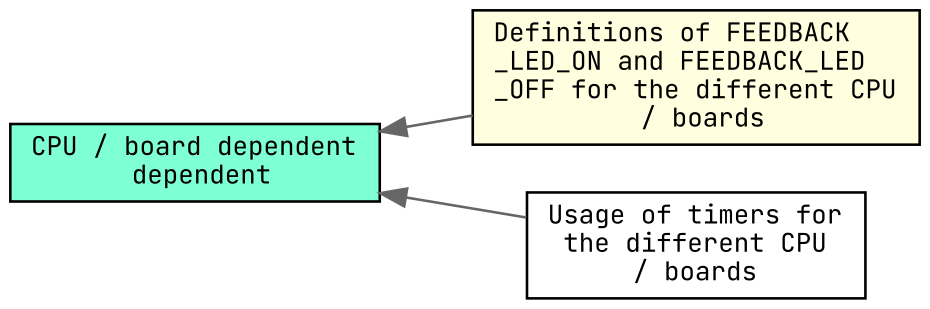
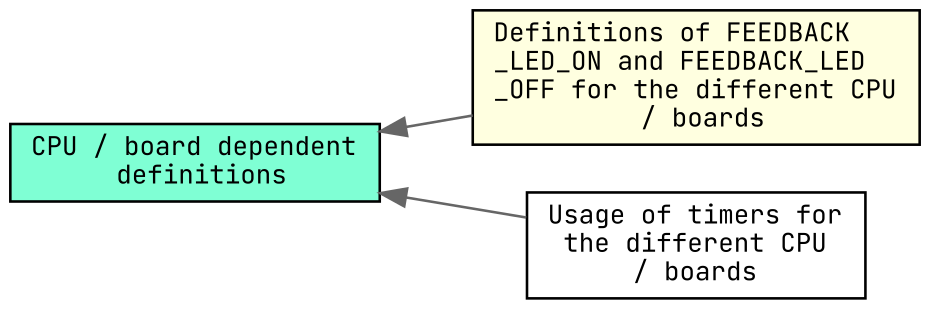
(195, 163) -> (195, 163)
